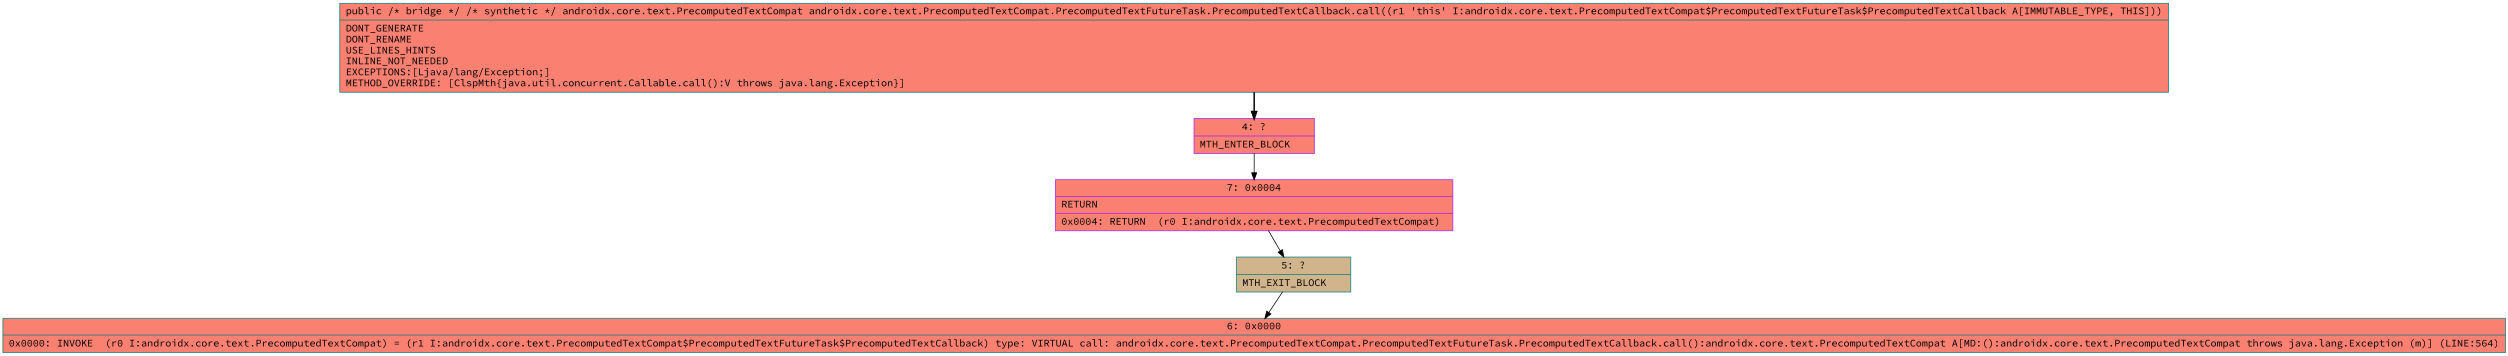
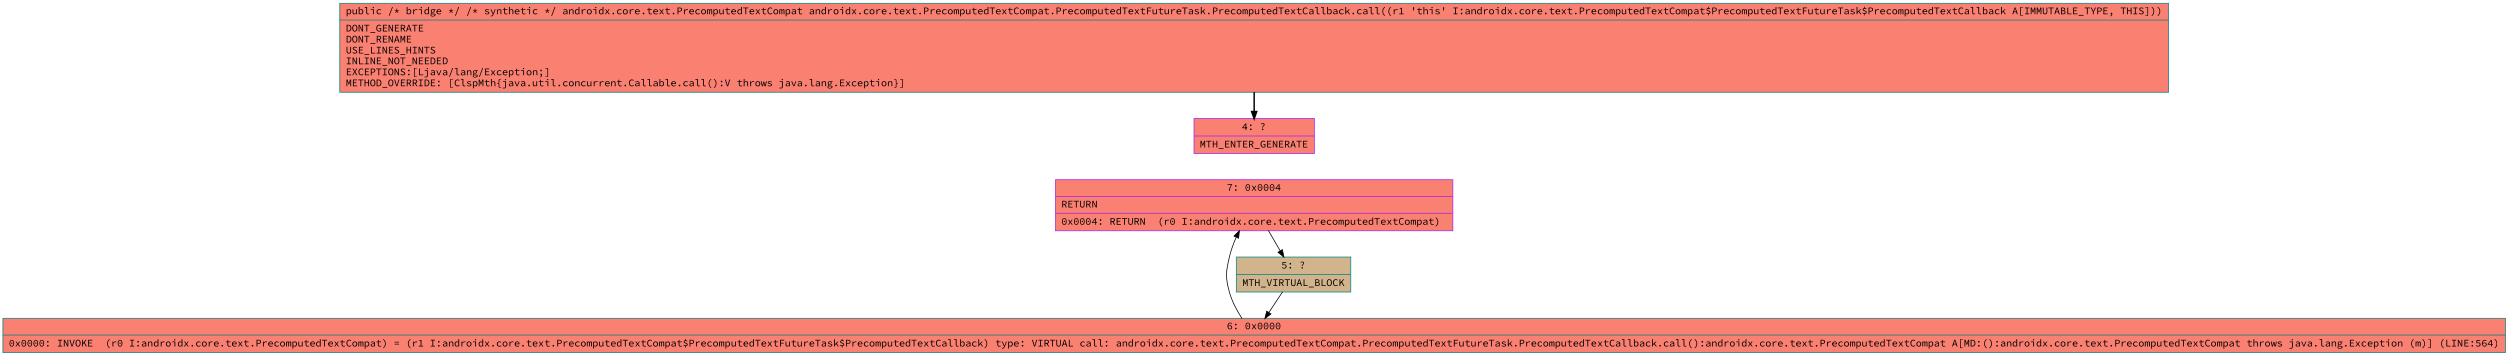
(1245, 144) -> (1254, 144)
(1254, 163) -> (1227, 279)
(1284, 283) -> (1294, 283)
